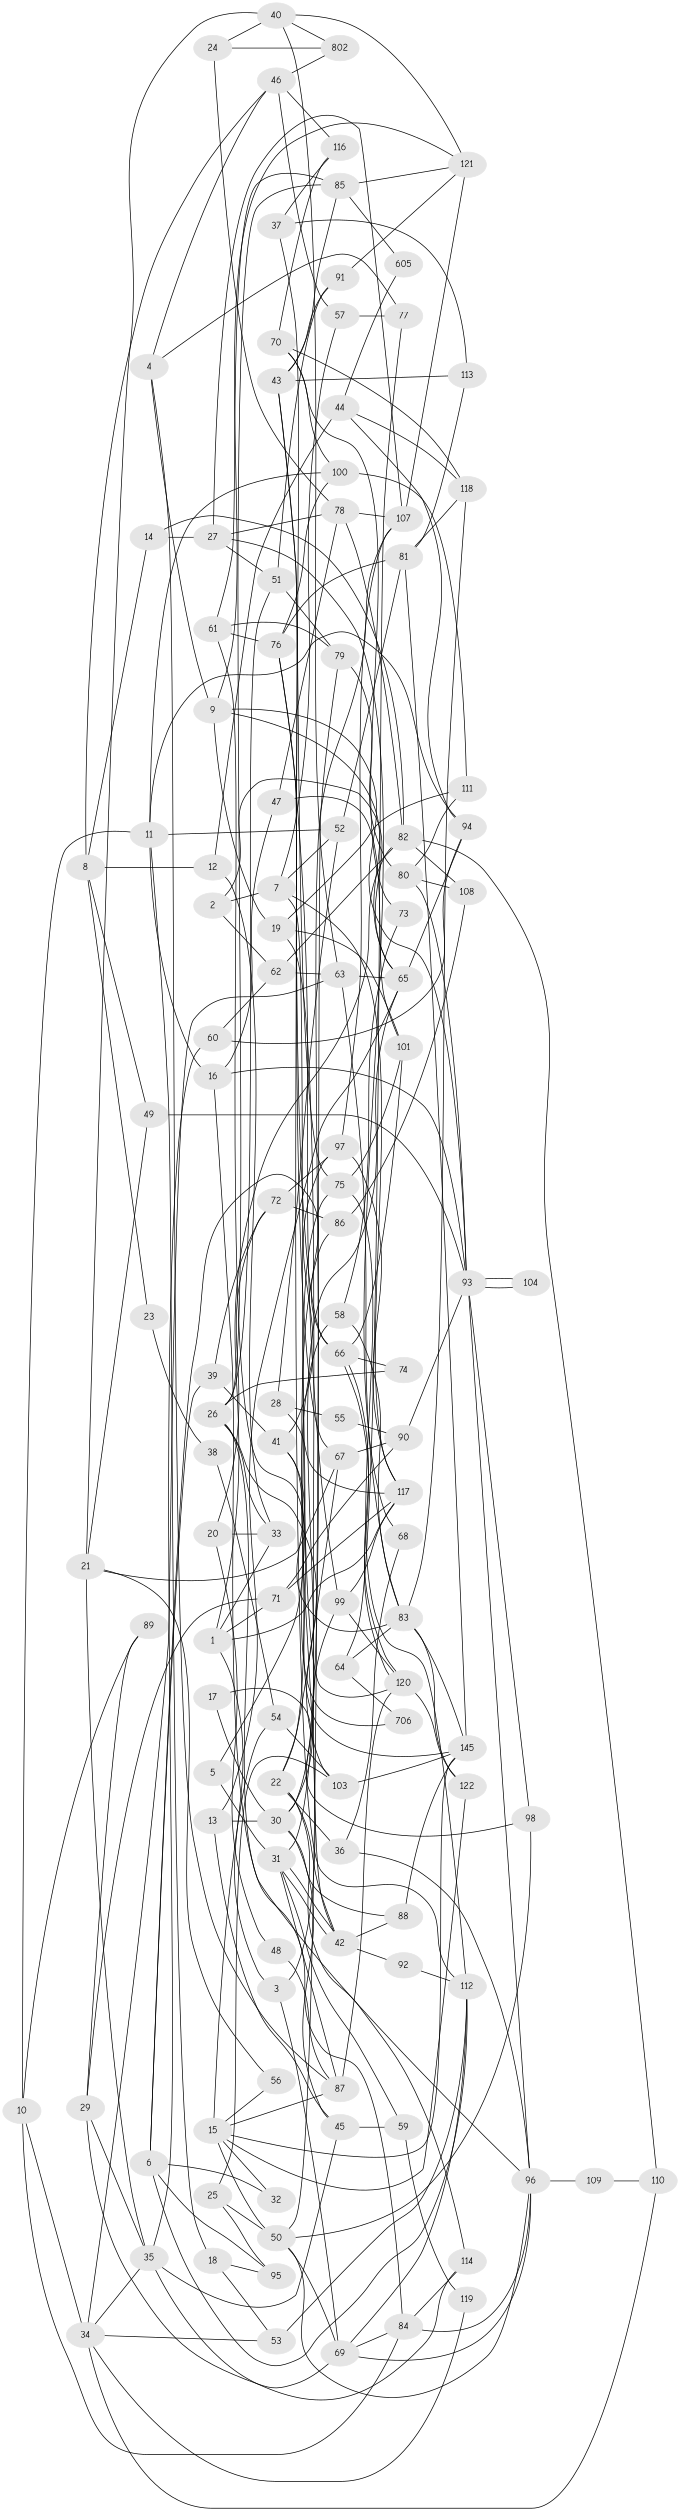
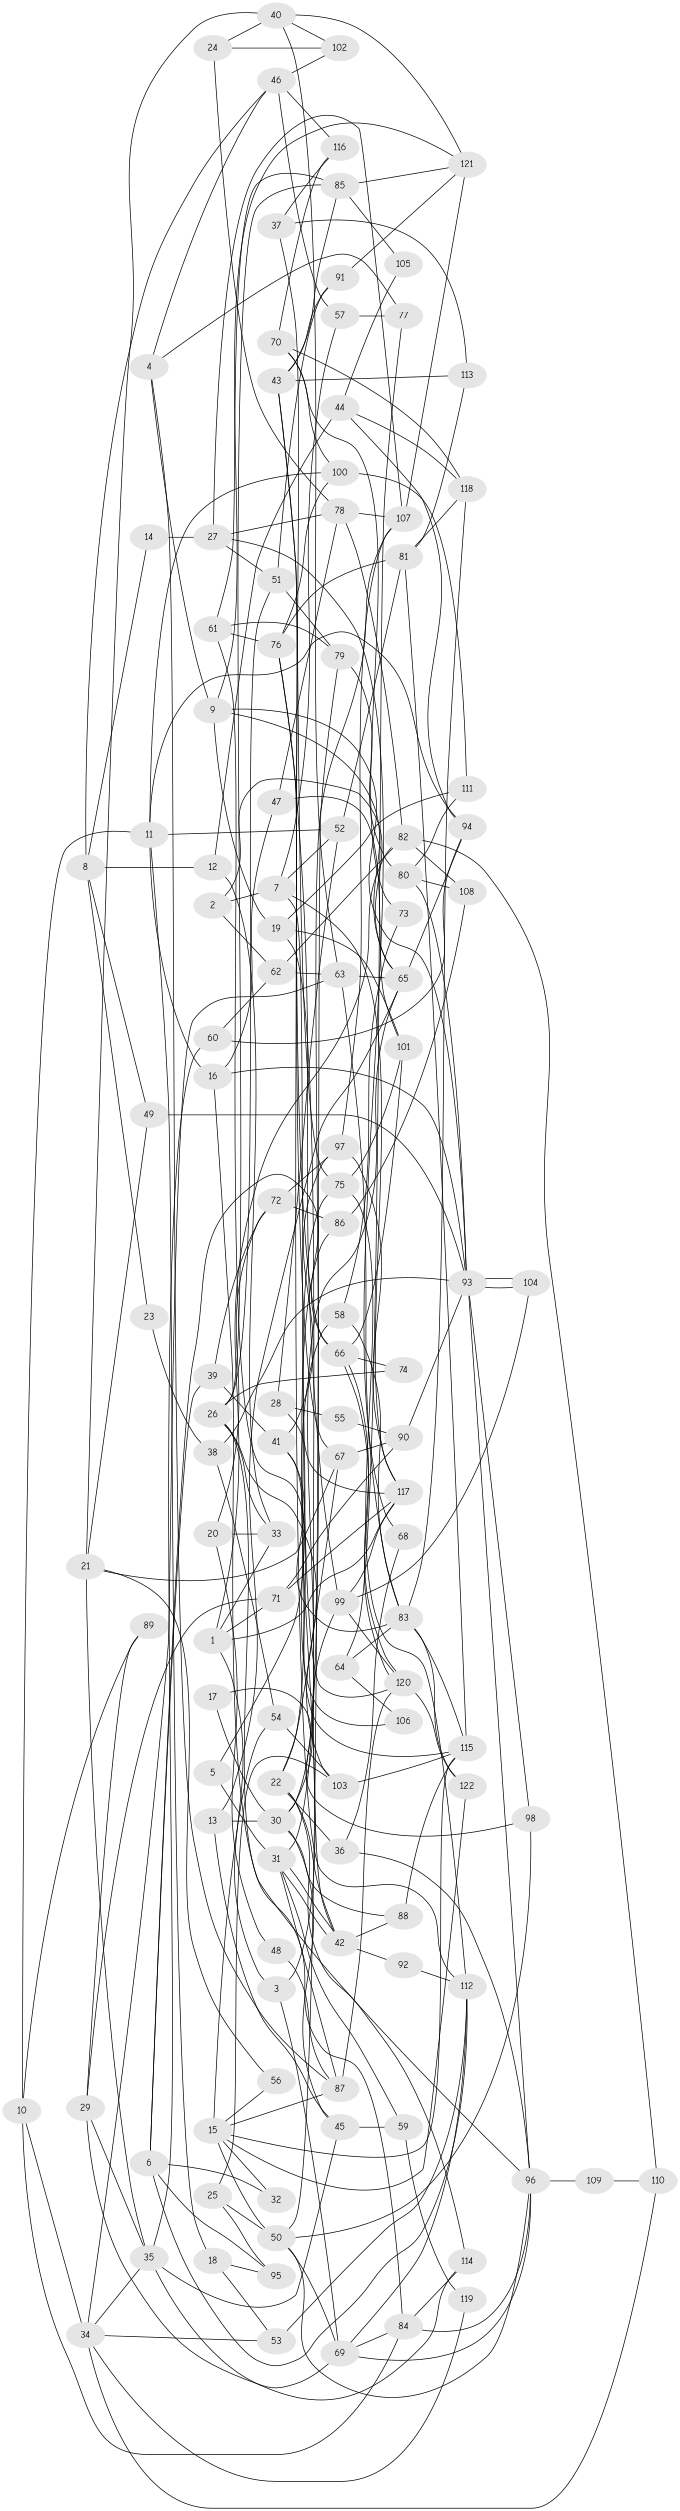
(340, 48) -> (340, 48)
(404, 264) -> (404, 264)
(359, 602) -> none
none -> (291, 1321)
none -> (473, 1477)
(404, 1721) -> (404, 1721)
(467, 1748) -> (467, 1748)
